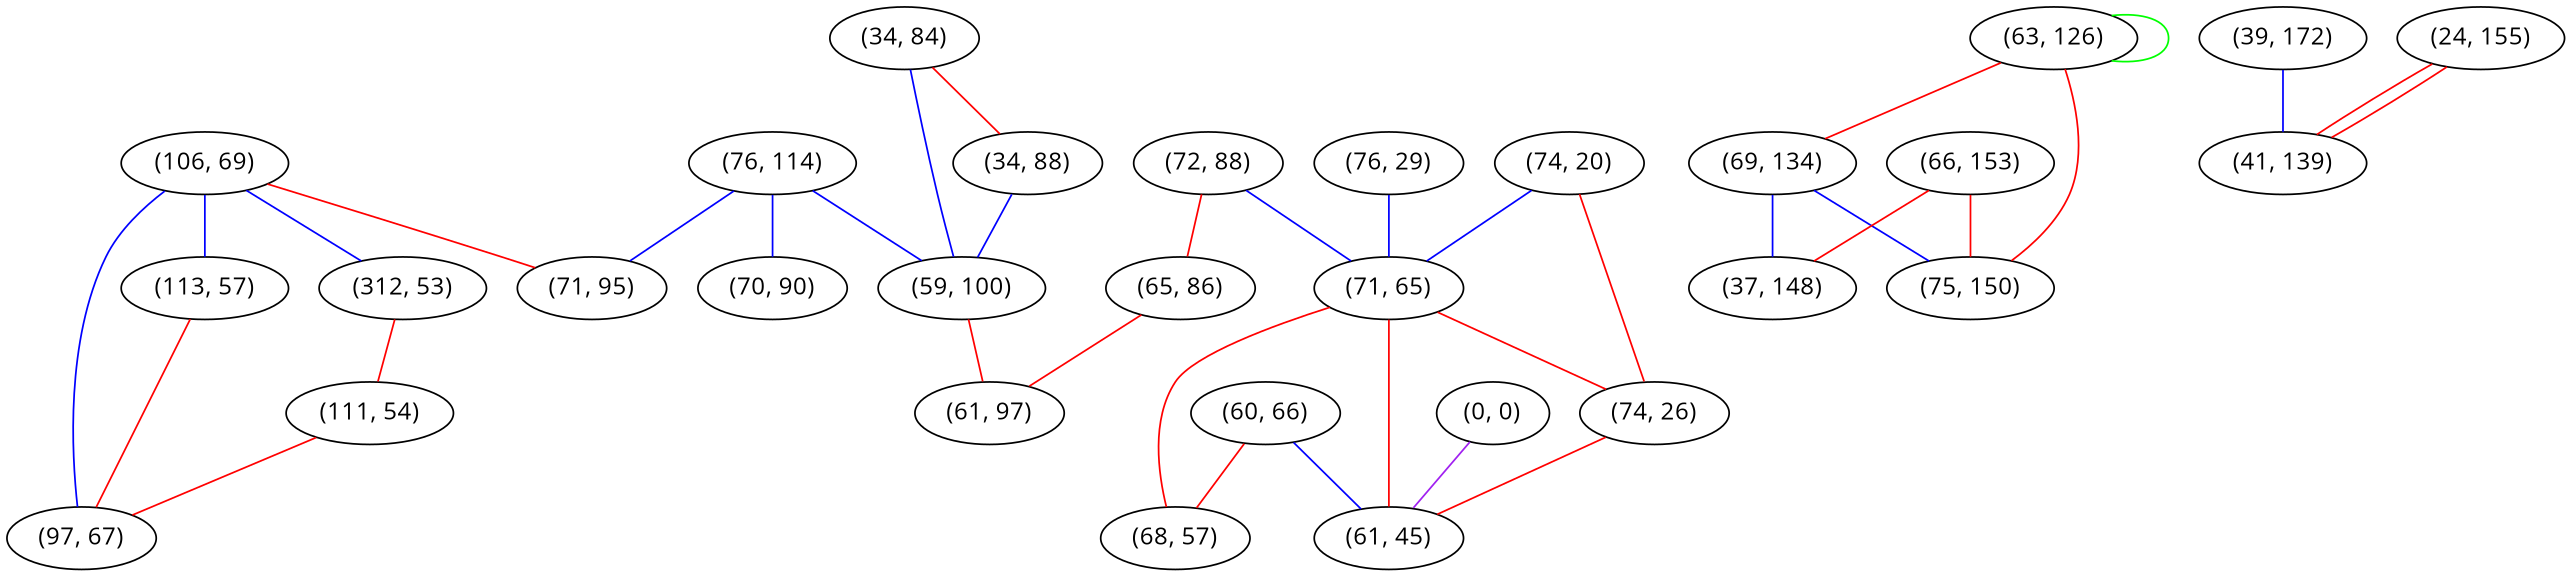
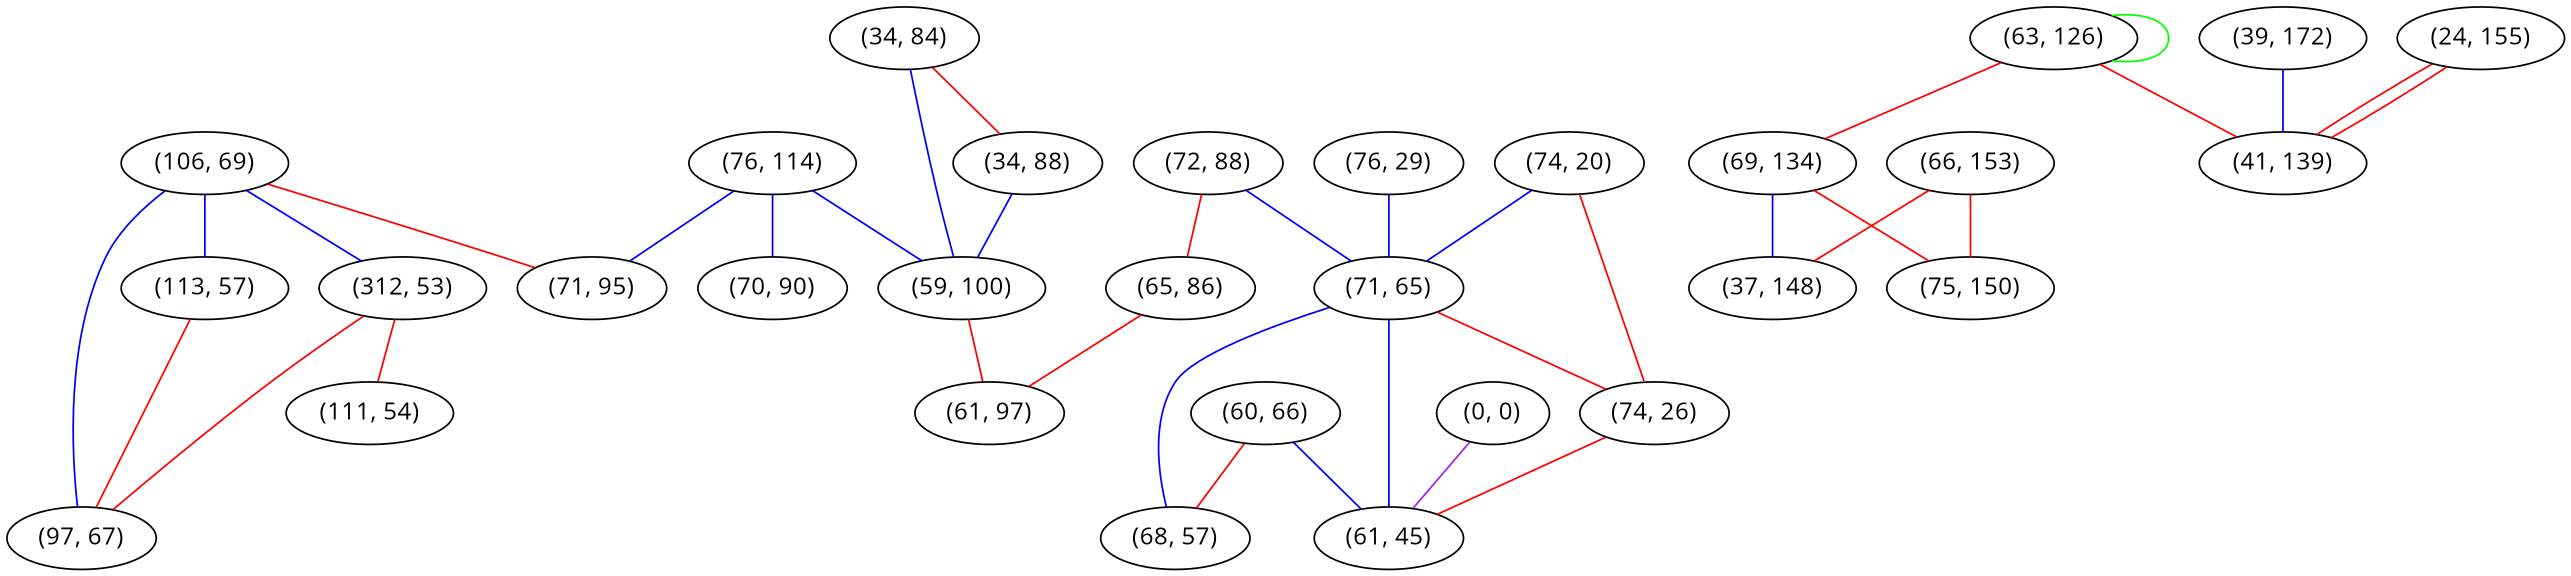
(2075, 176) -> (2168, 101)
(1860, 219) -> (1860, 219)
(1192, 367) -> (1192, 367)
(1389, 413) -> (1389, 413)
(224, 476) -> (236, 409)
